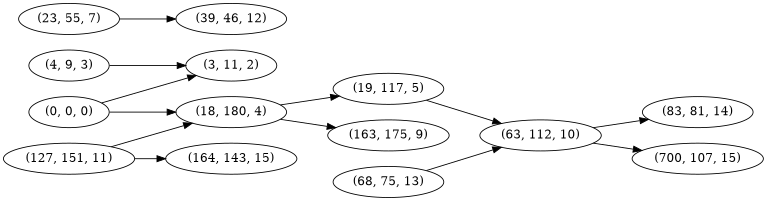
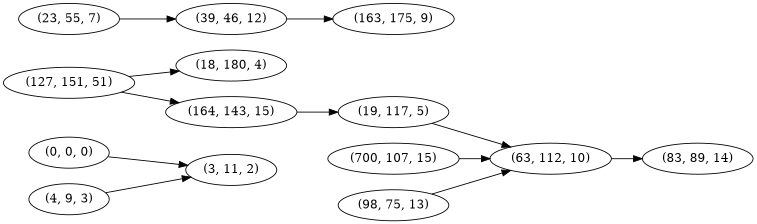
(306, 101) -> (313, 112)
(138, 112) -> none
(698, 112) -> (698, 159)
(304, 123) -> (305, 19)
(613, 146) -> (470, 159)
(69, 159) -> (69, 83)
(388, 182) -> (393, 205)
